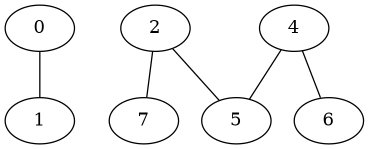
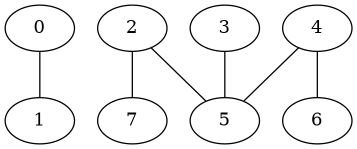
none -> (225, 28)
